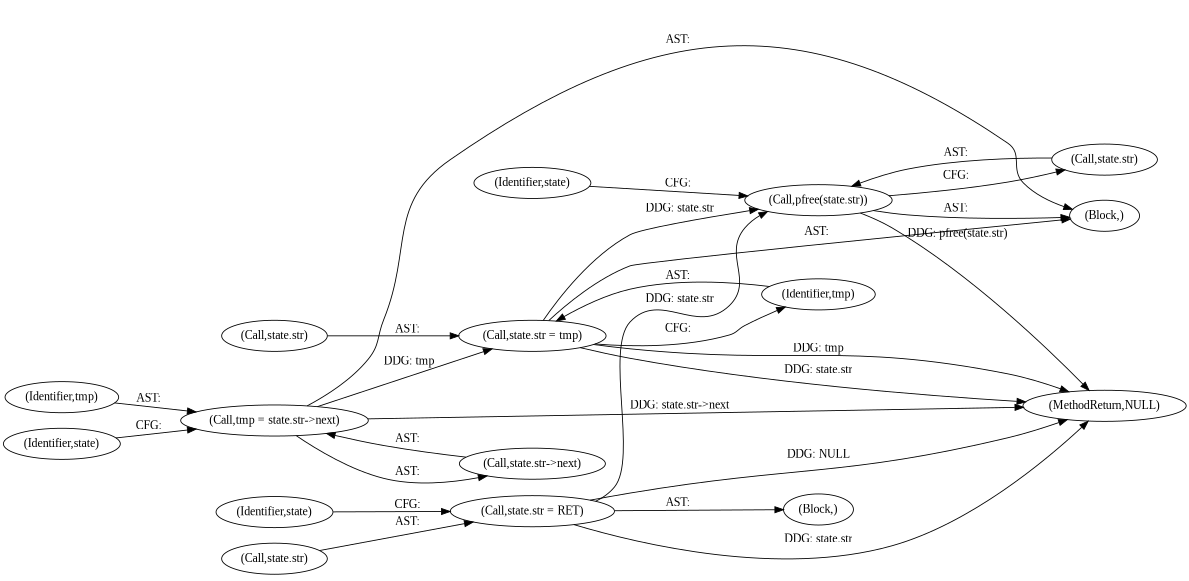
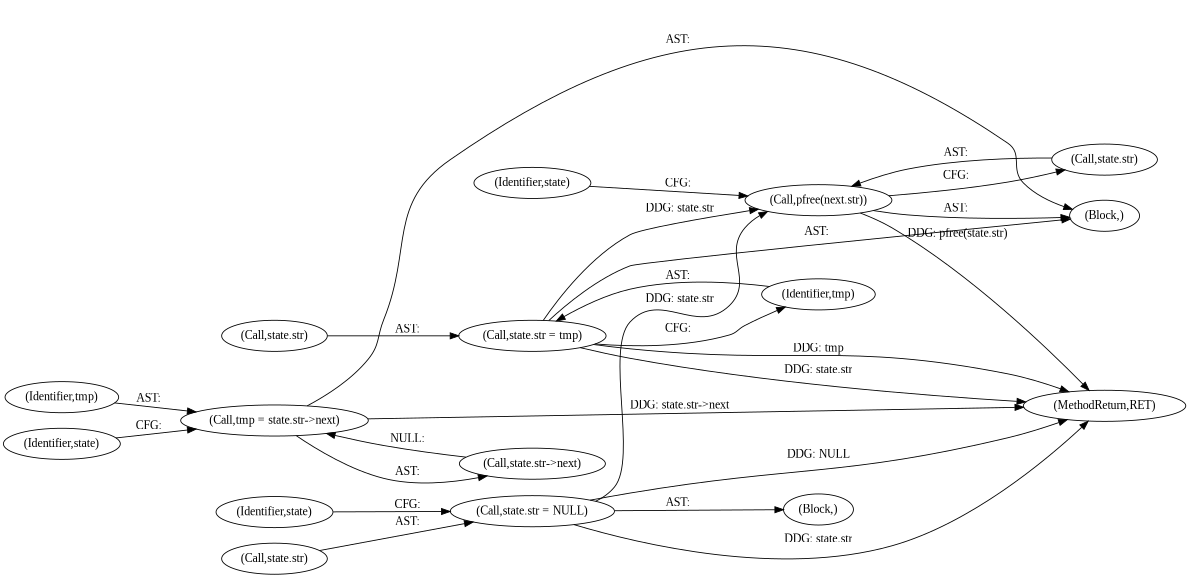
(818, 200) -> (818, 200)
(401, 379) -> none
(1105, 406) -> (1105, 406)
(409, 439) -> (409, 439)
(532, 511) -> (532, 511)
